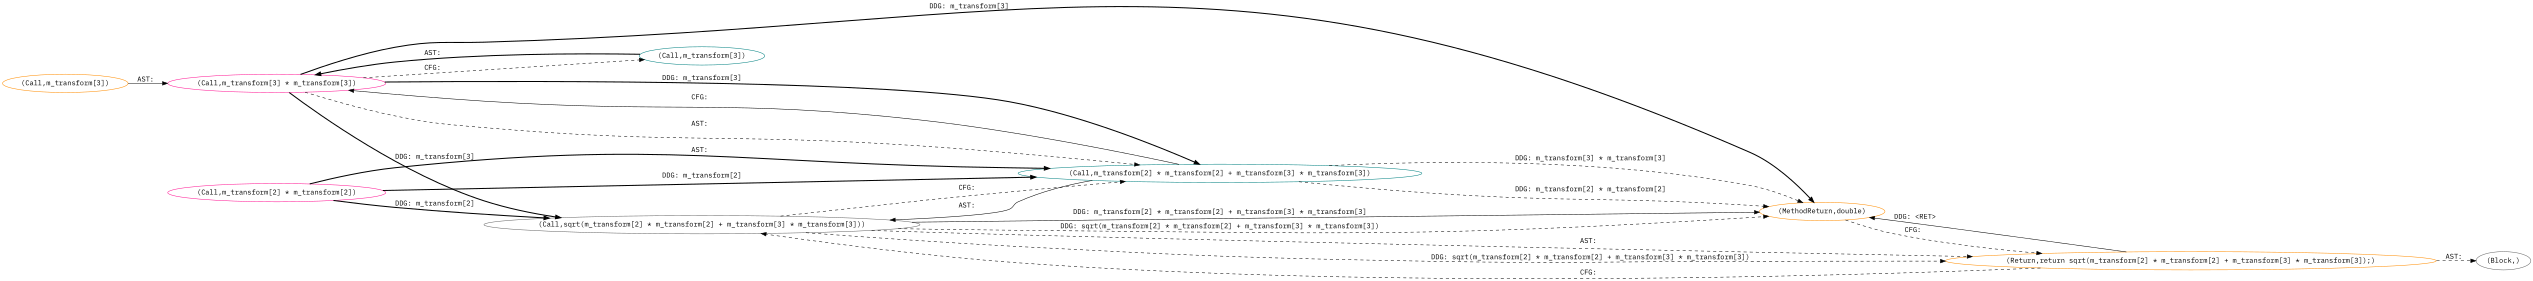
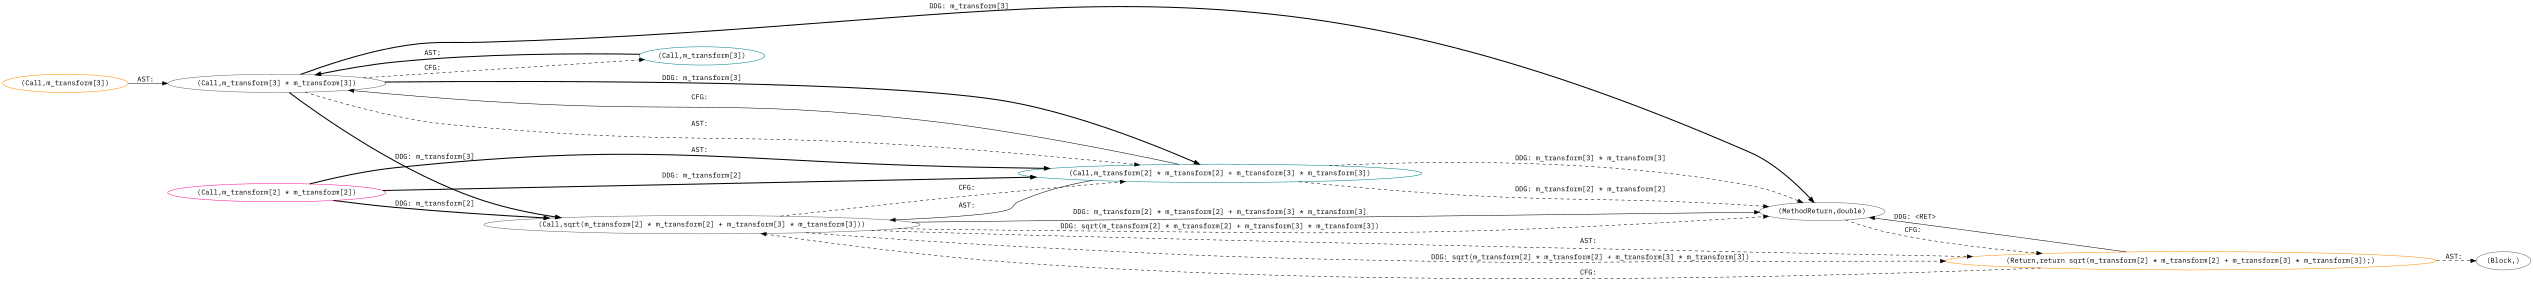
(277, 83) -> (277, 83)
(1822, 211) -> (1822, 211)
